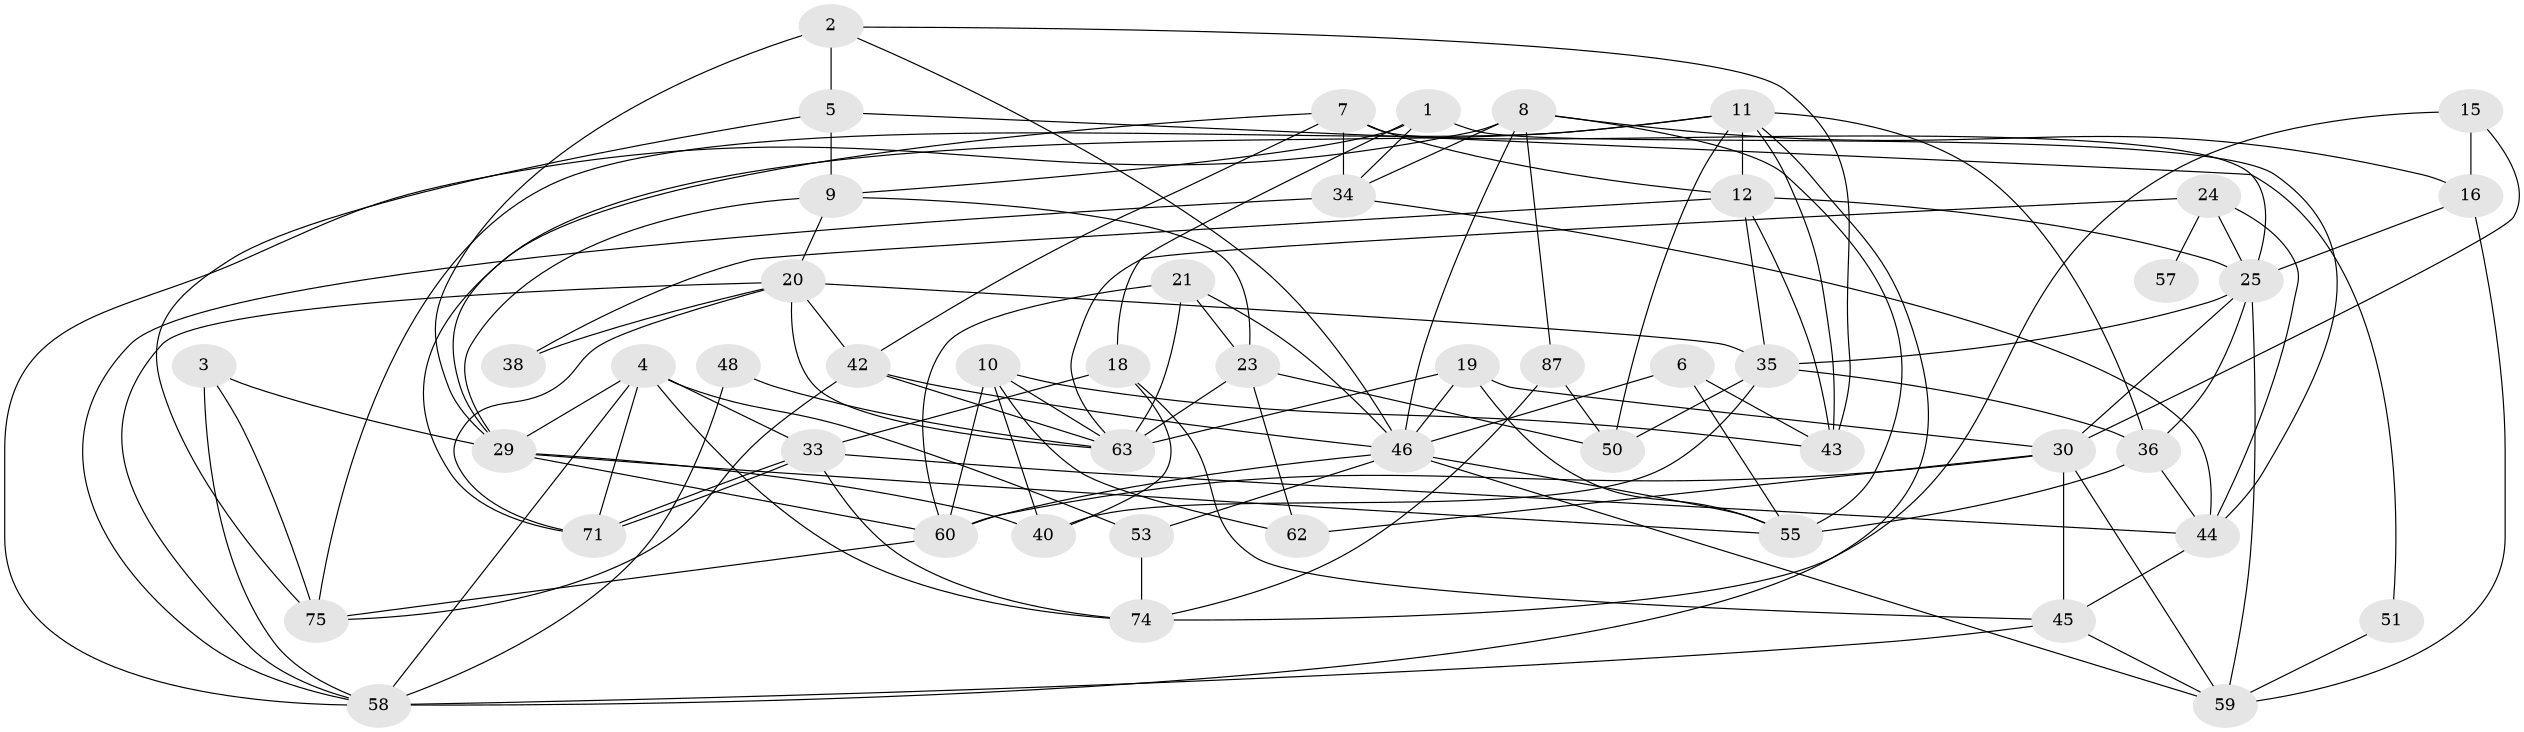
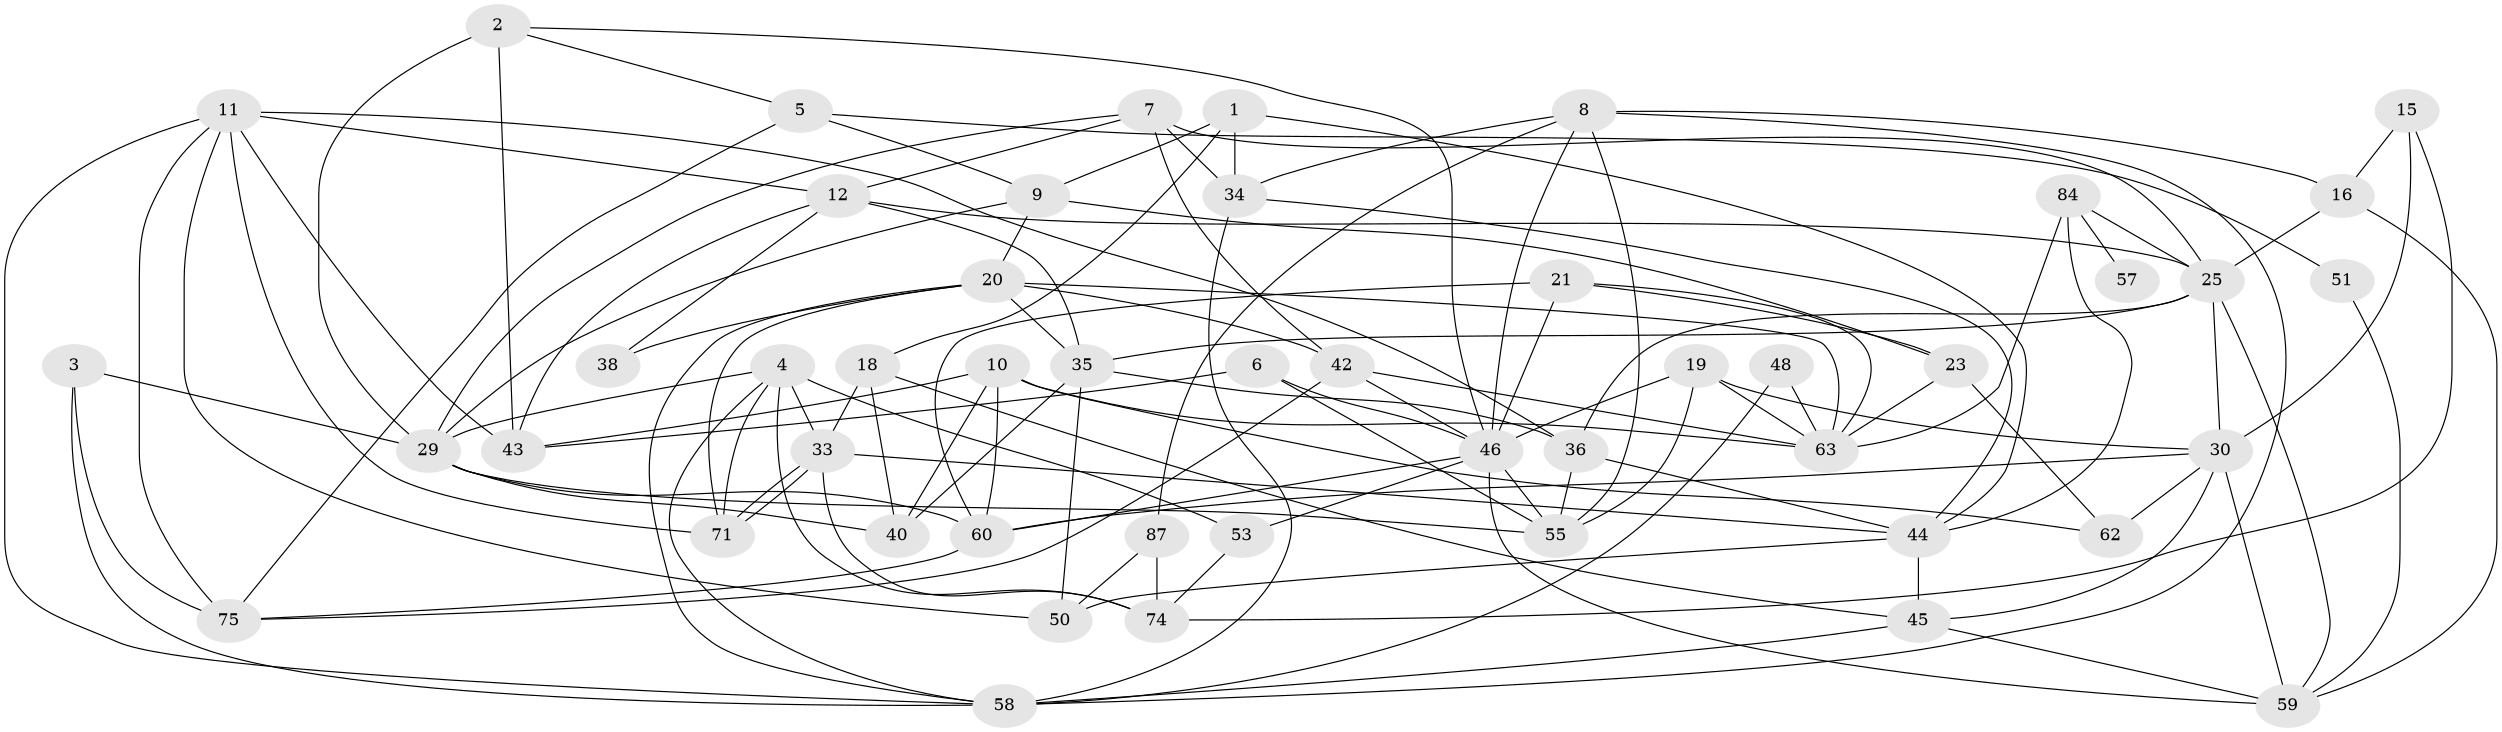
(2209, 196) -> (2068, 196)
(1423, 407) -> (1485, 566)
